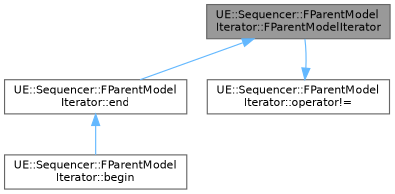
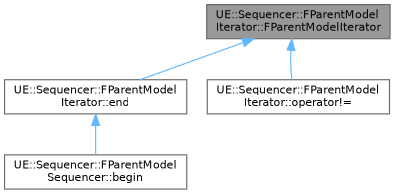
(306, 54) -> (291, 65)
(96, 172) -> (96, 172)
